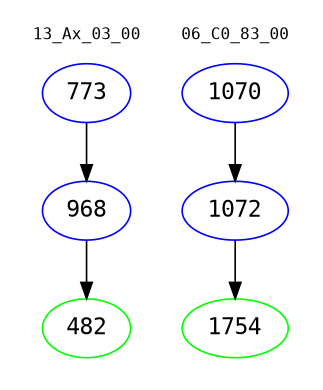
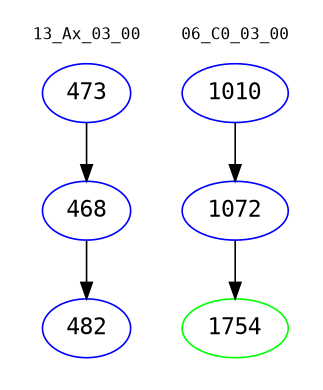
(236, 35) -> (236, 35)
(87, 93) -> (87, 93)
(235, 93) -> (235, 93)
(87, 211) -> (87, 211)
(87, 328) -> (87, 328)
